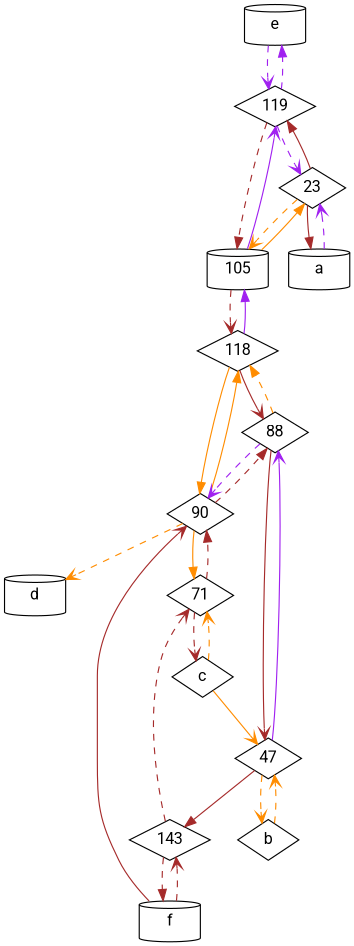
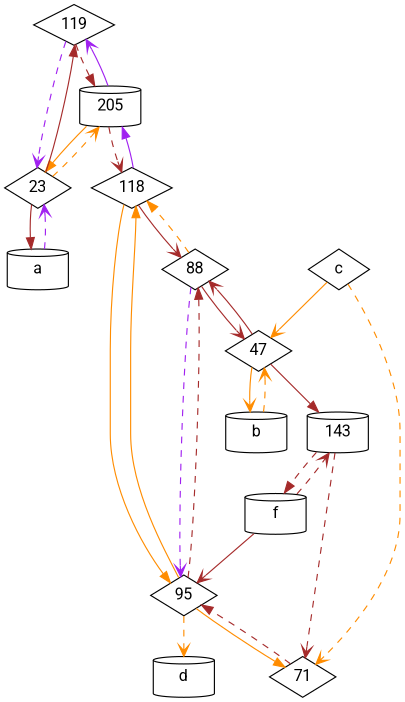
(275, 25) -> none
(238, 269) -> (110, 106)
(200, 514) -> (184, 595)
(279, 601) -> (235, 311)
(194, 631) -> none
(261, 793) -> (250, 384)
(170, 840) -> (338, 432)
(268, 840) -> (256, 432)
